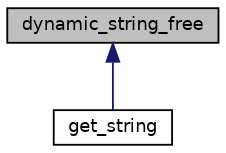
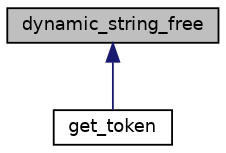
(113, 127) -> (113, 127)
